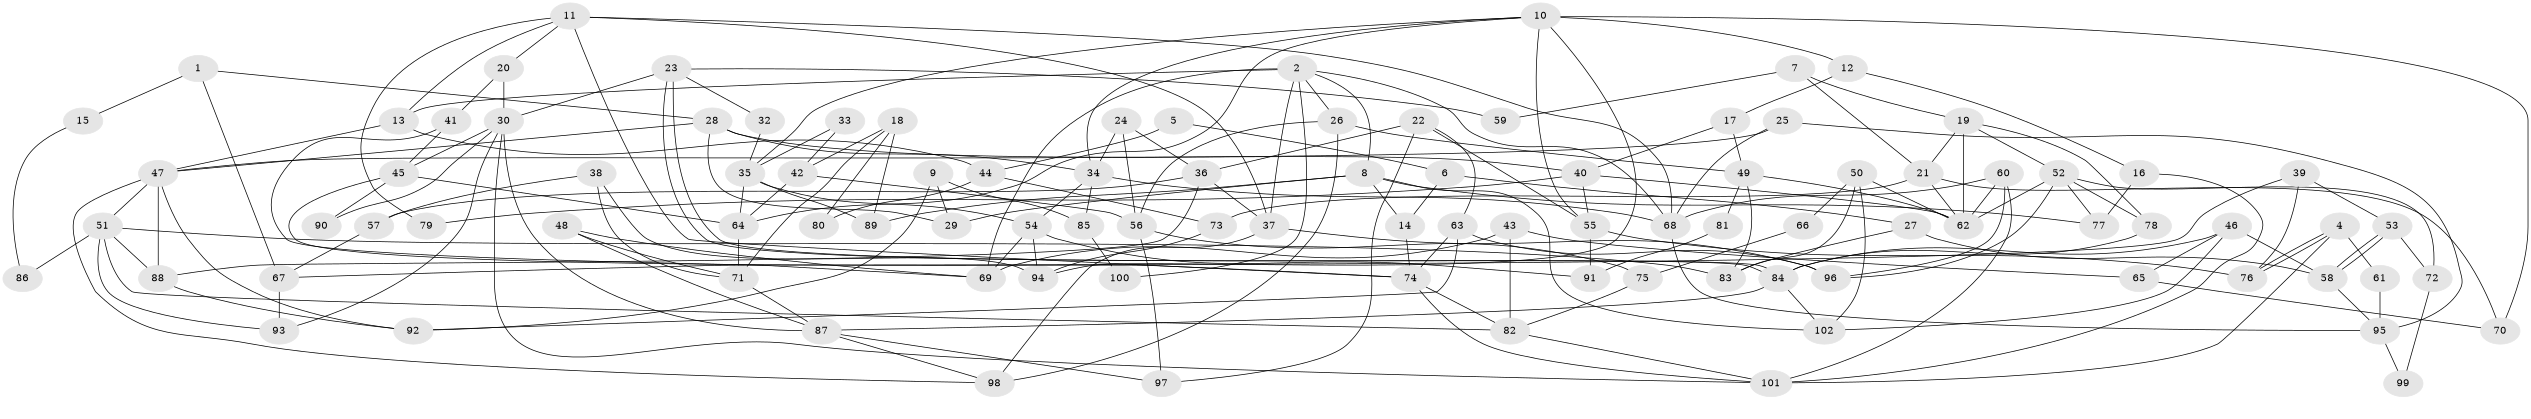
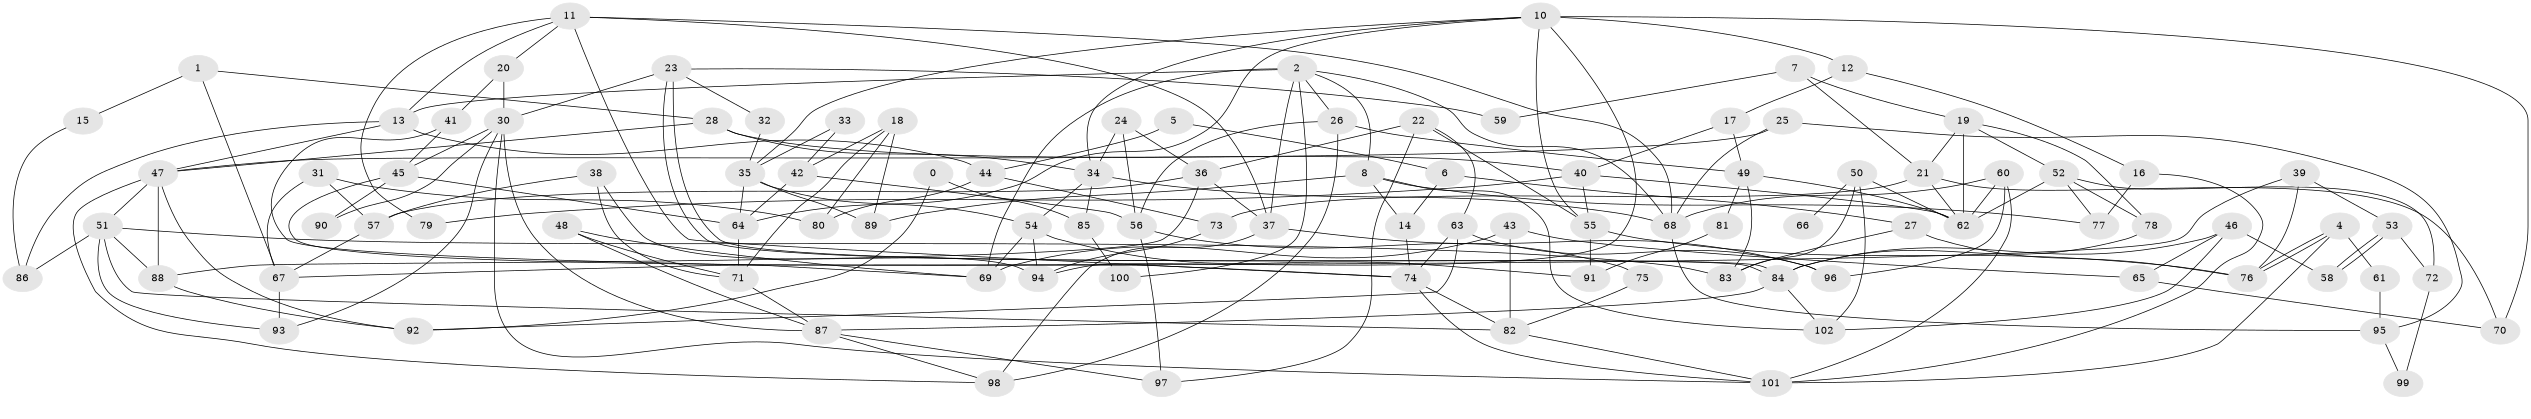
none -> (177, 146)
none -> (319, 174)
(933, 174) -> (933, 174)
(952, 226) -> none
(1754, 242) -> none
(2127, 258) -> (2076, 259)
(1959, 260) -> none
(2354, 305) -> none
